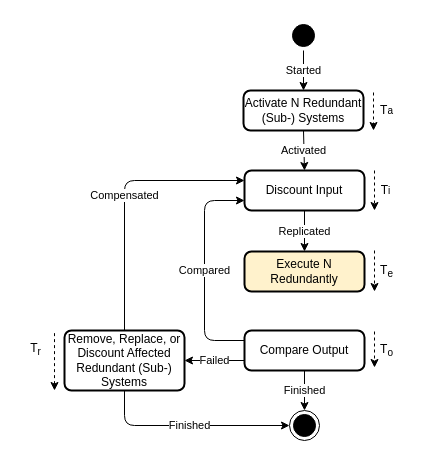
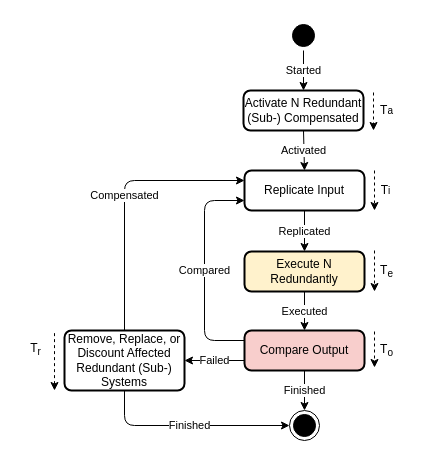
(304, 111) -> (304, 111)
(305, 191) -> (305, 191)
none -> (305, 308)
(305, 351) -> (305, 351)
